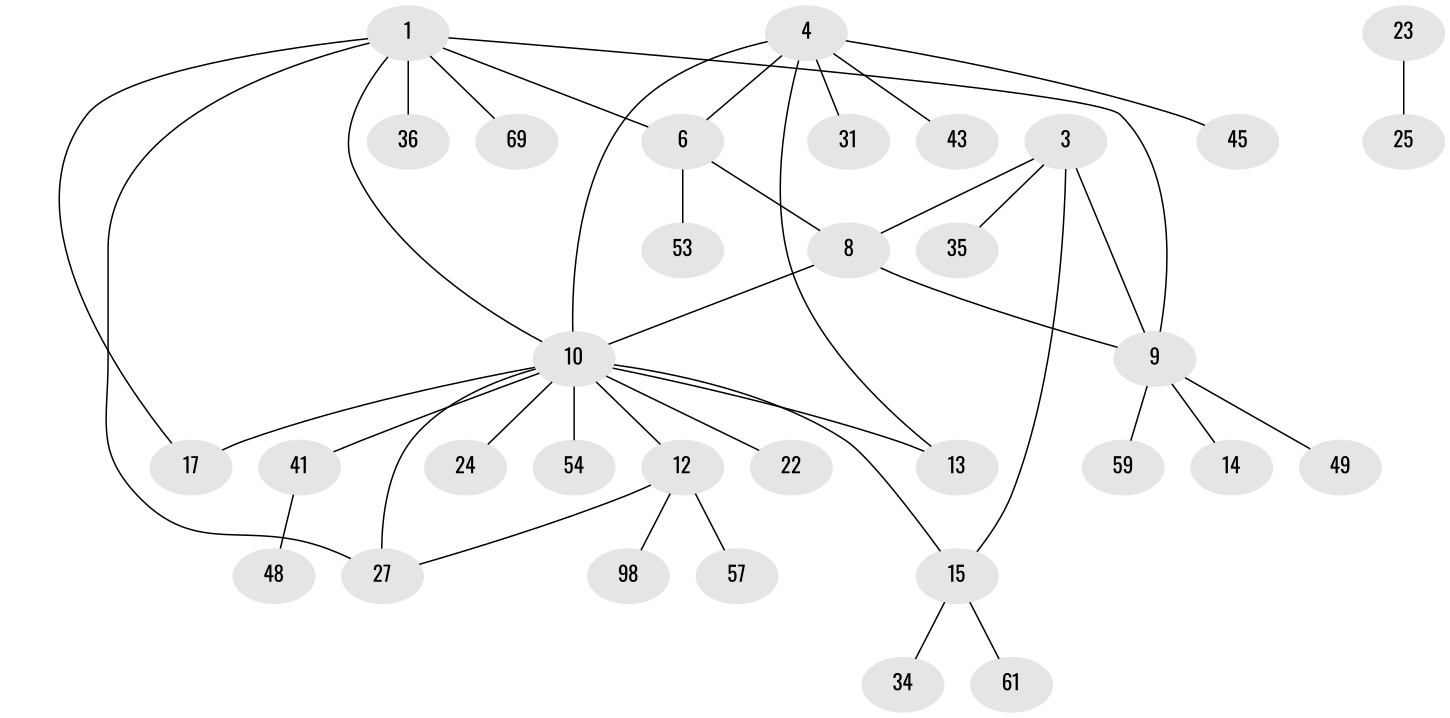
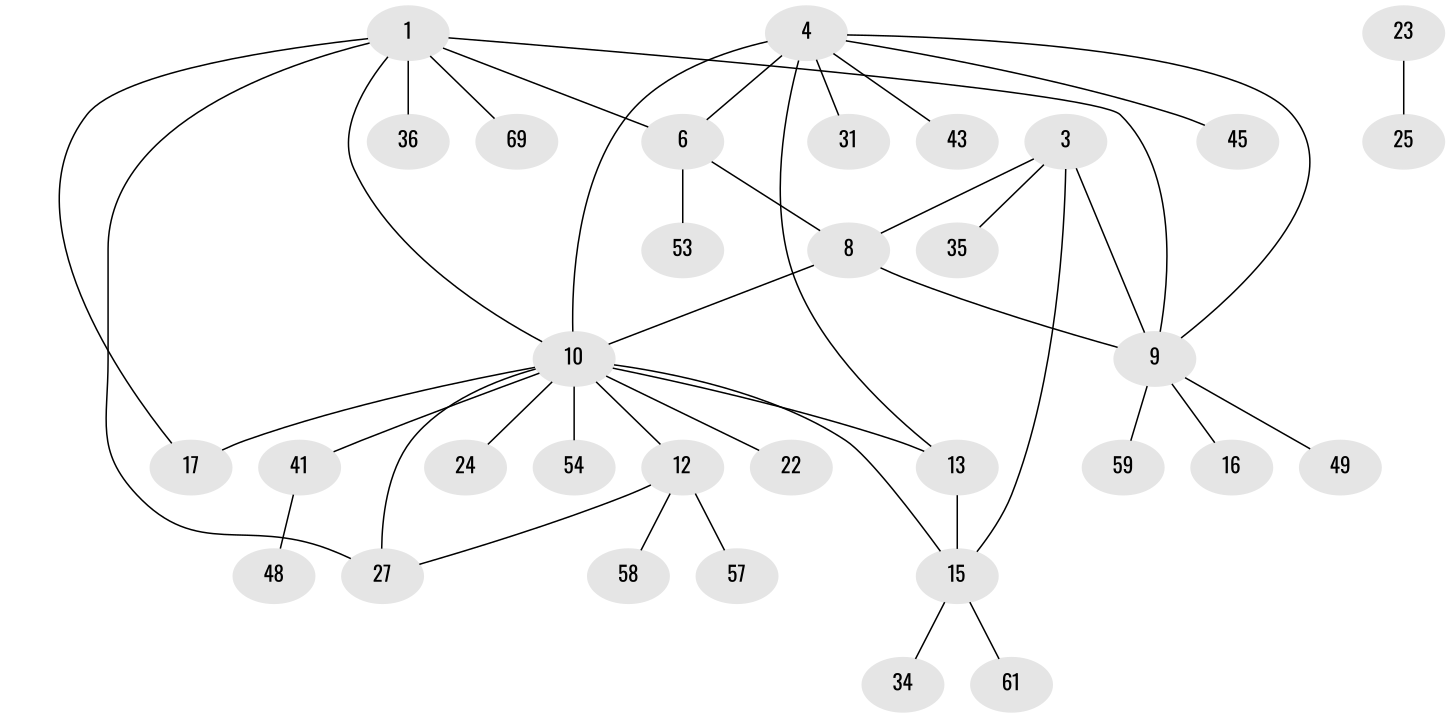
none -> (1211, 73)
(1232, 468) -> (1232, 468)
none -> (957, 522)
(628, 576) -> (628, 576)
